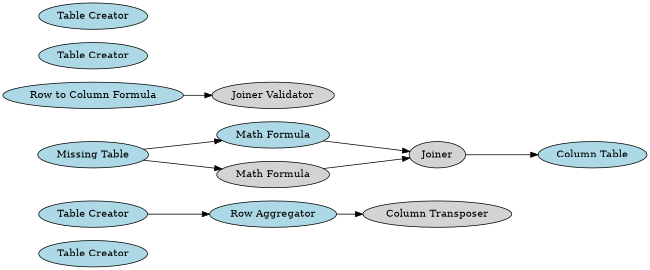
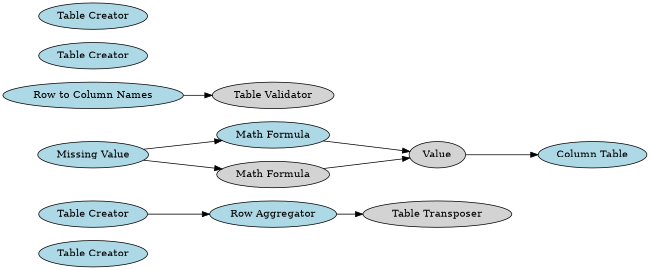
(93, 95) -> (93, 95)
(273, 95) -> (273, 95)
(93, 155) -> (93, 155)
(437, 155) -> (437, 155)
(437, 214) -> (437, 214)
